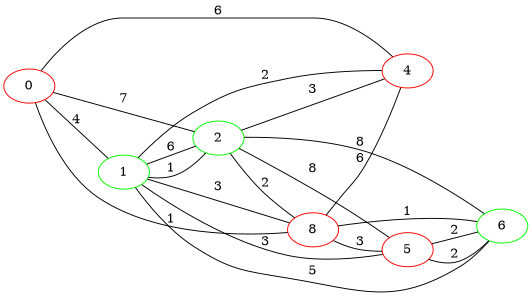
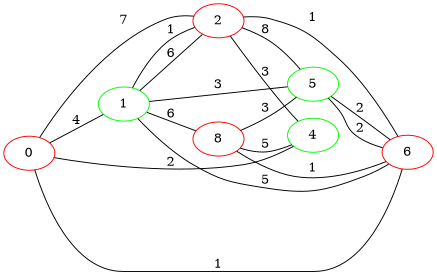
(218, 11) -> (171, 162)
(408, 71) -> (313, 135)
(250, 87) -> none
(218, 138) -> (218, 21)
(360, 142) -> (313, 17)
(360, 158) -> (266, 144)
(218, 187) -> (171, 114)
(260, 189) -> none
(134, 215) -> (219, 271)
(502, 226) -> (408, 152)
(408, 250) -> (313, 84)
